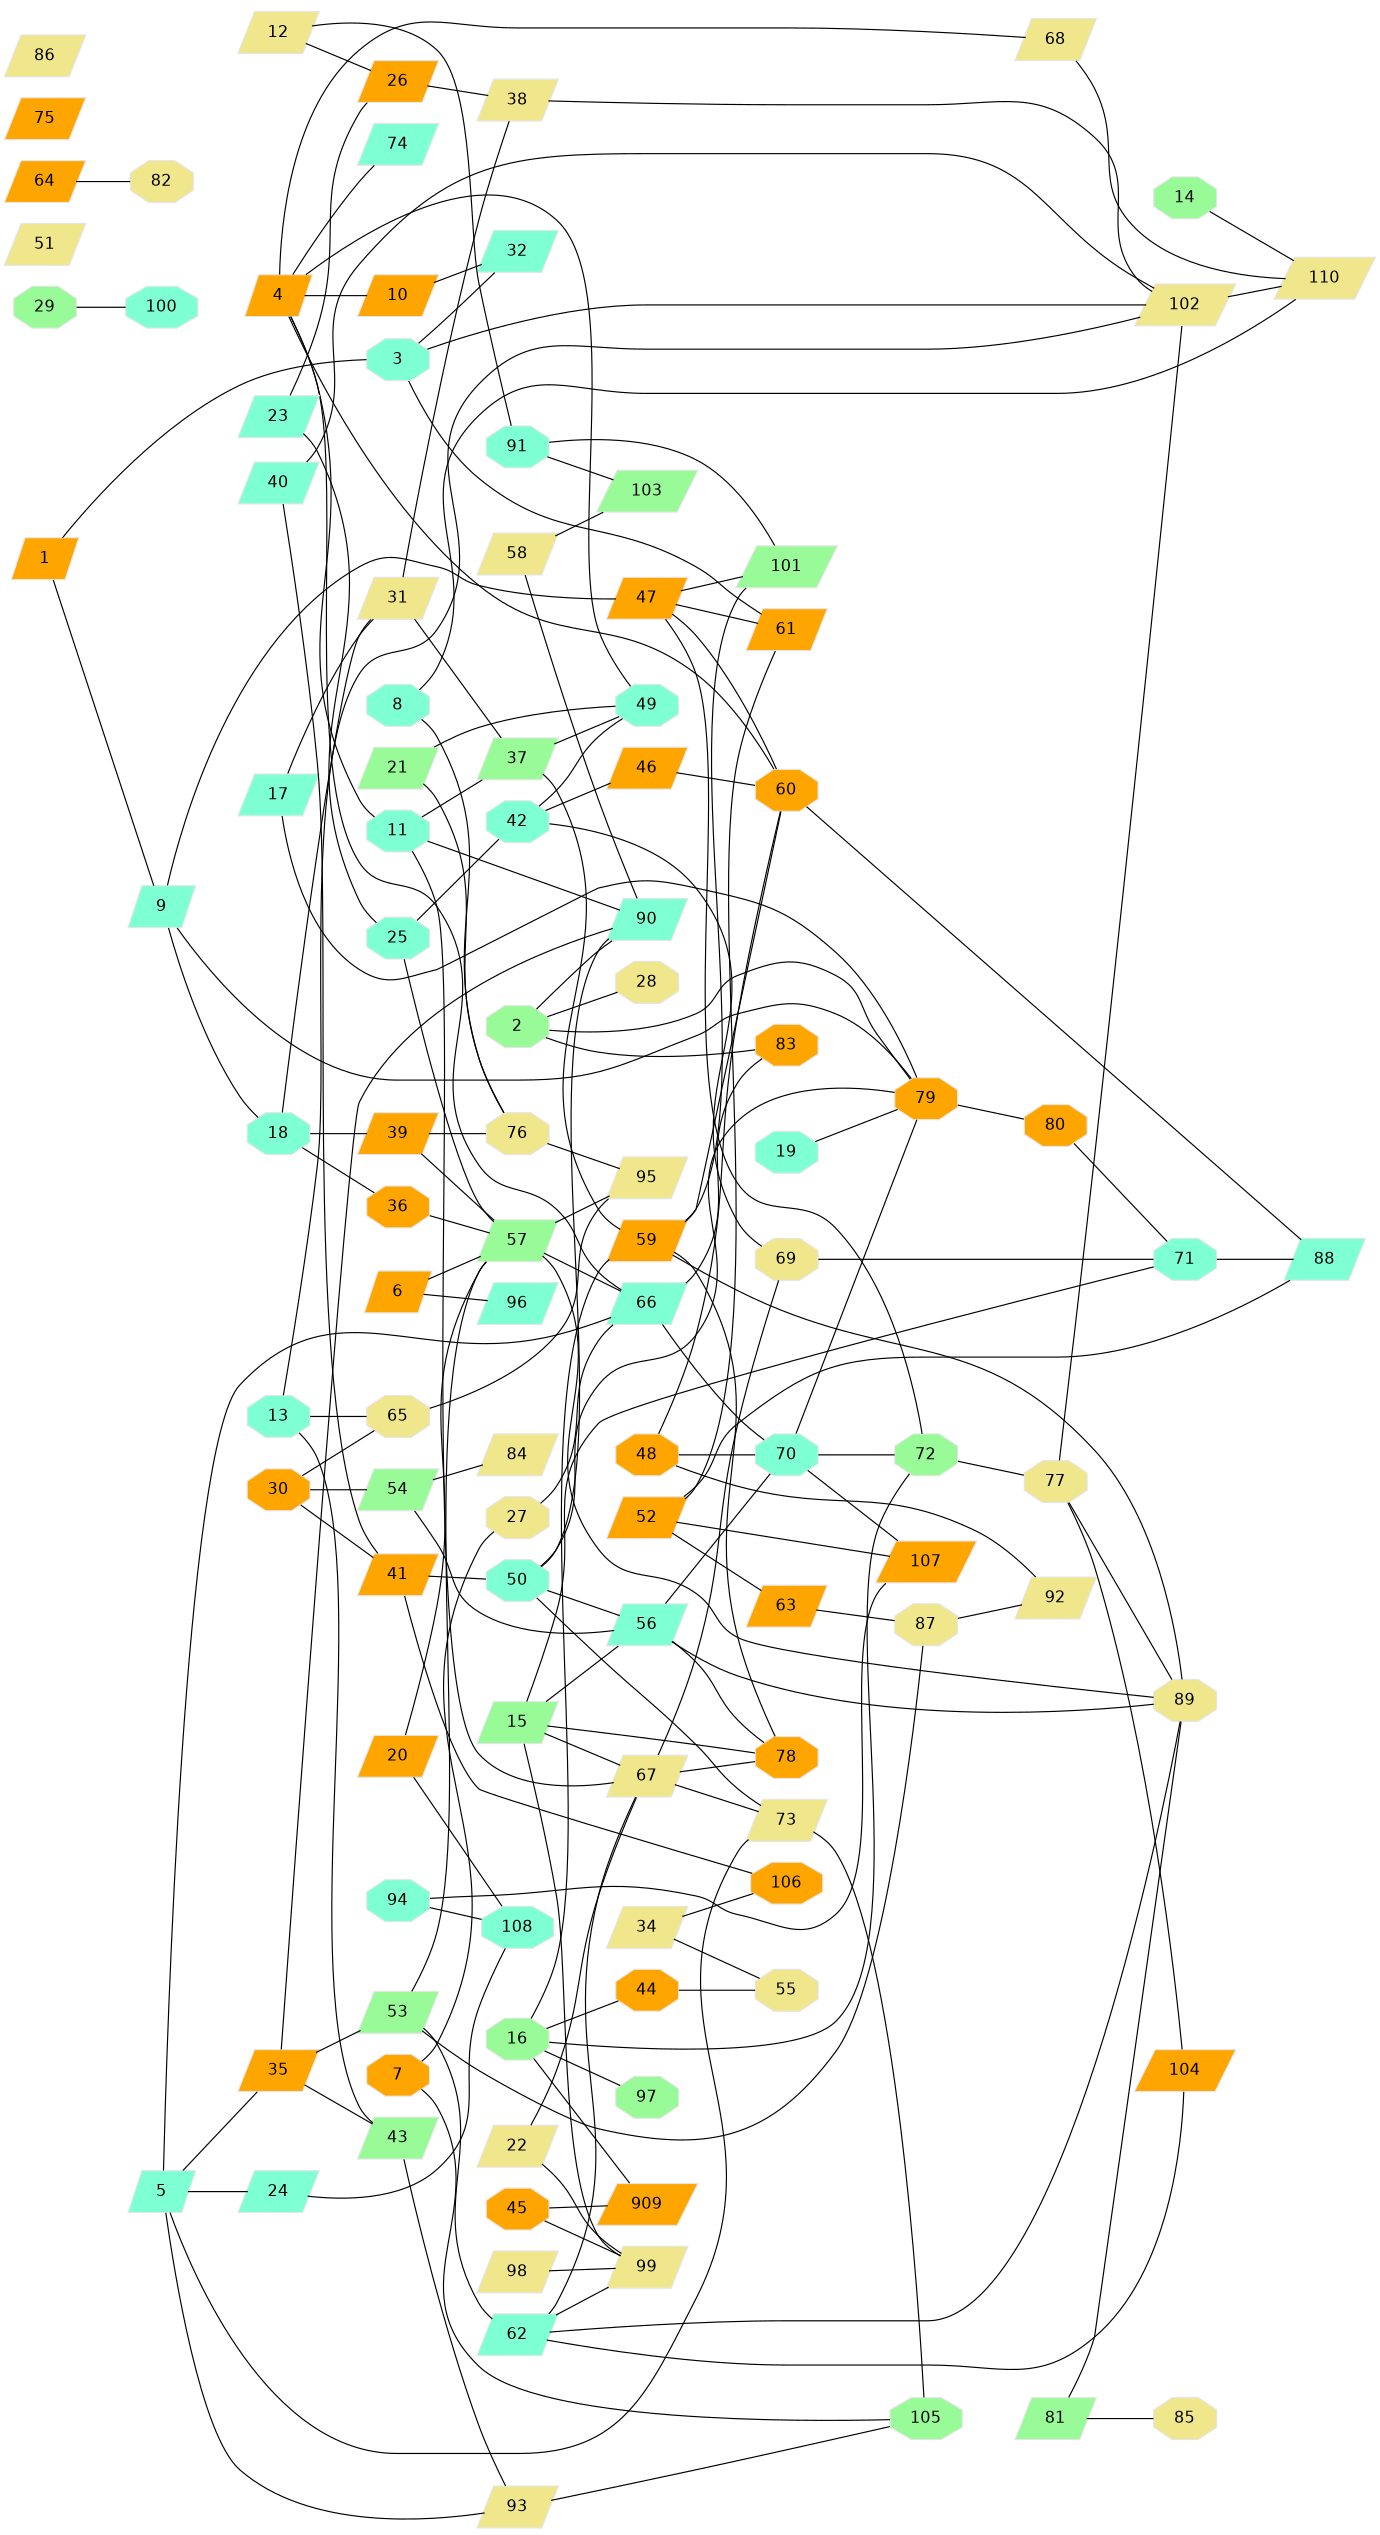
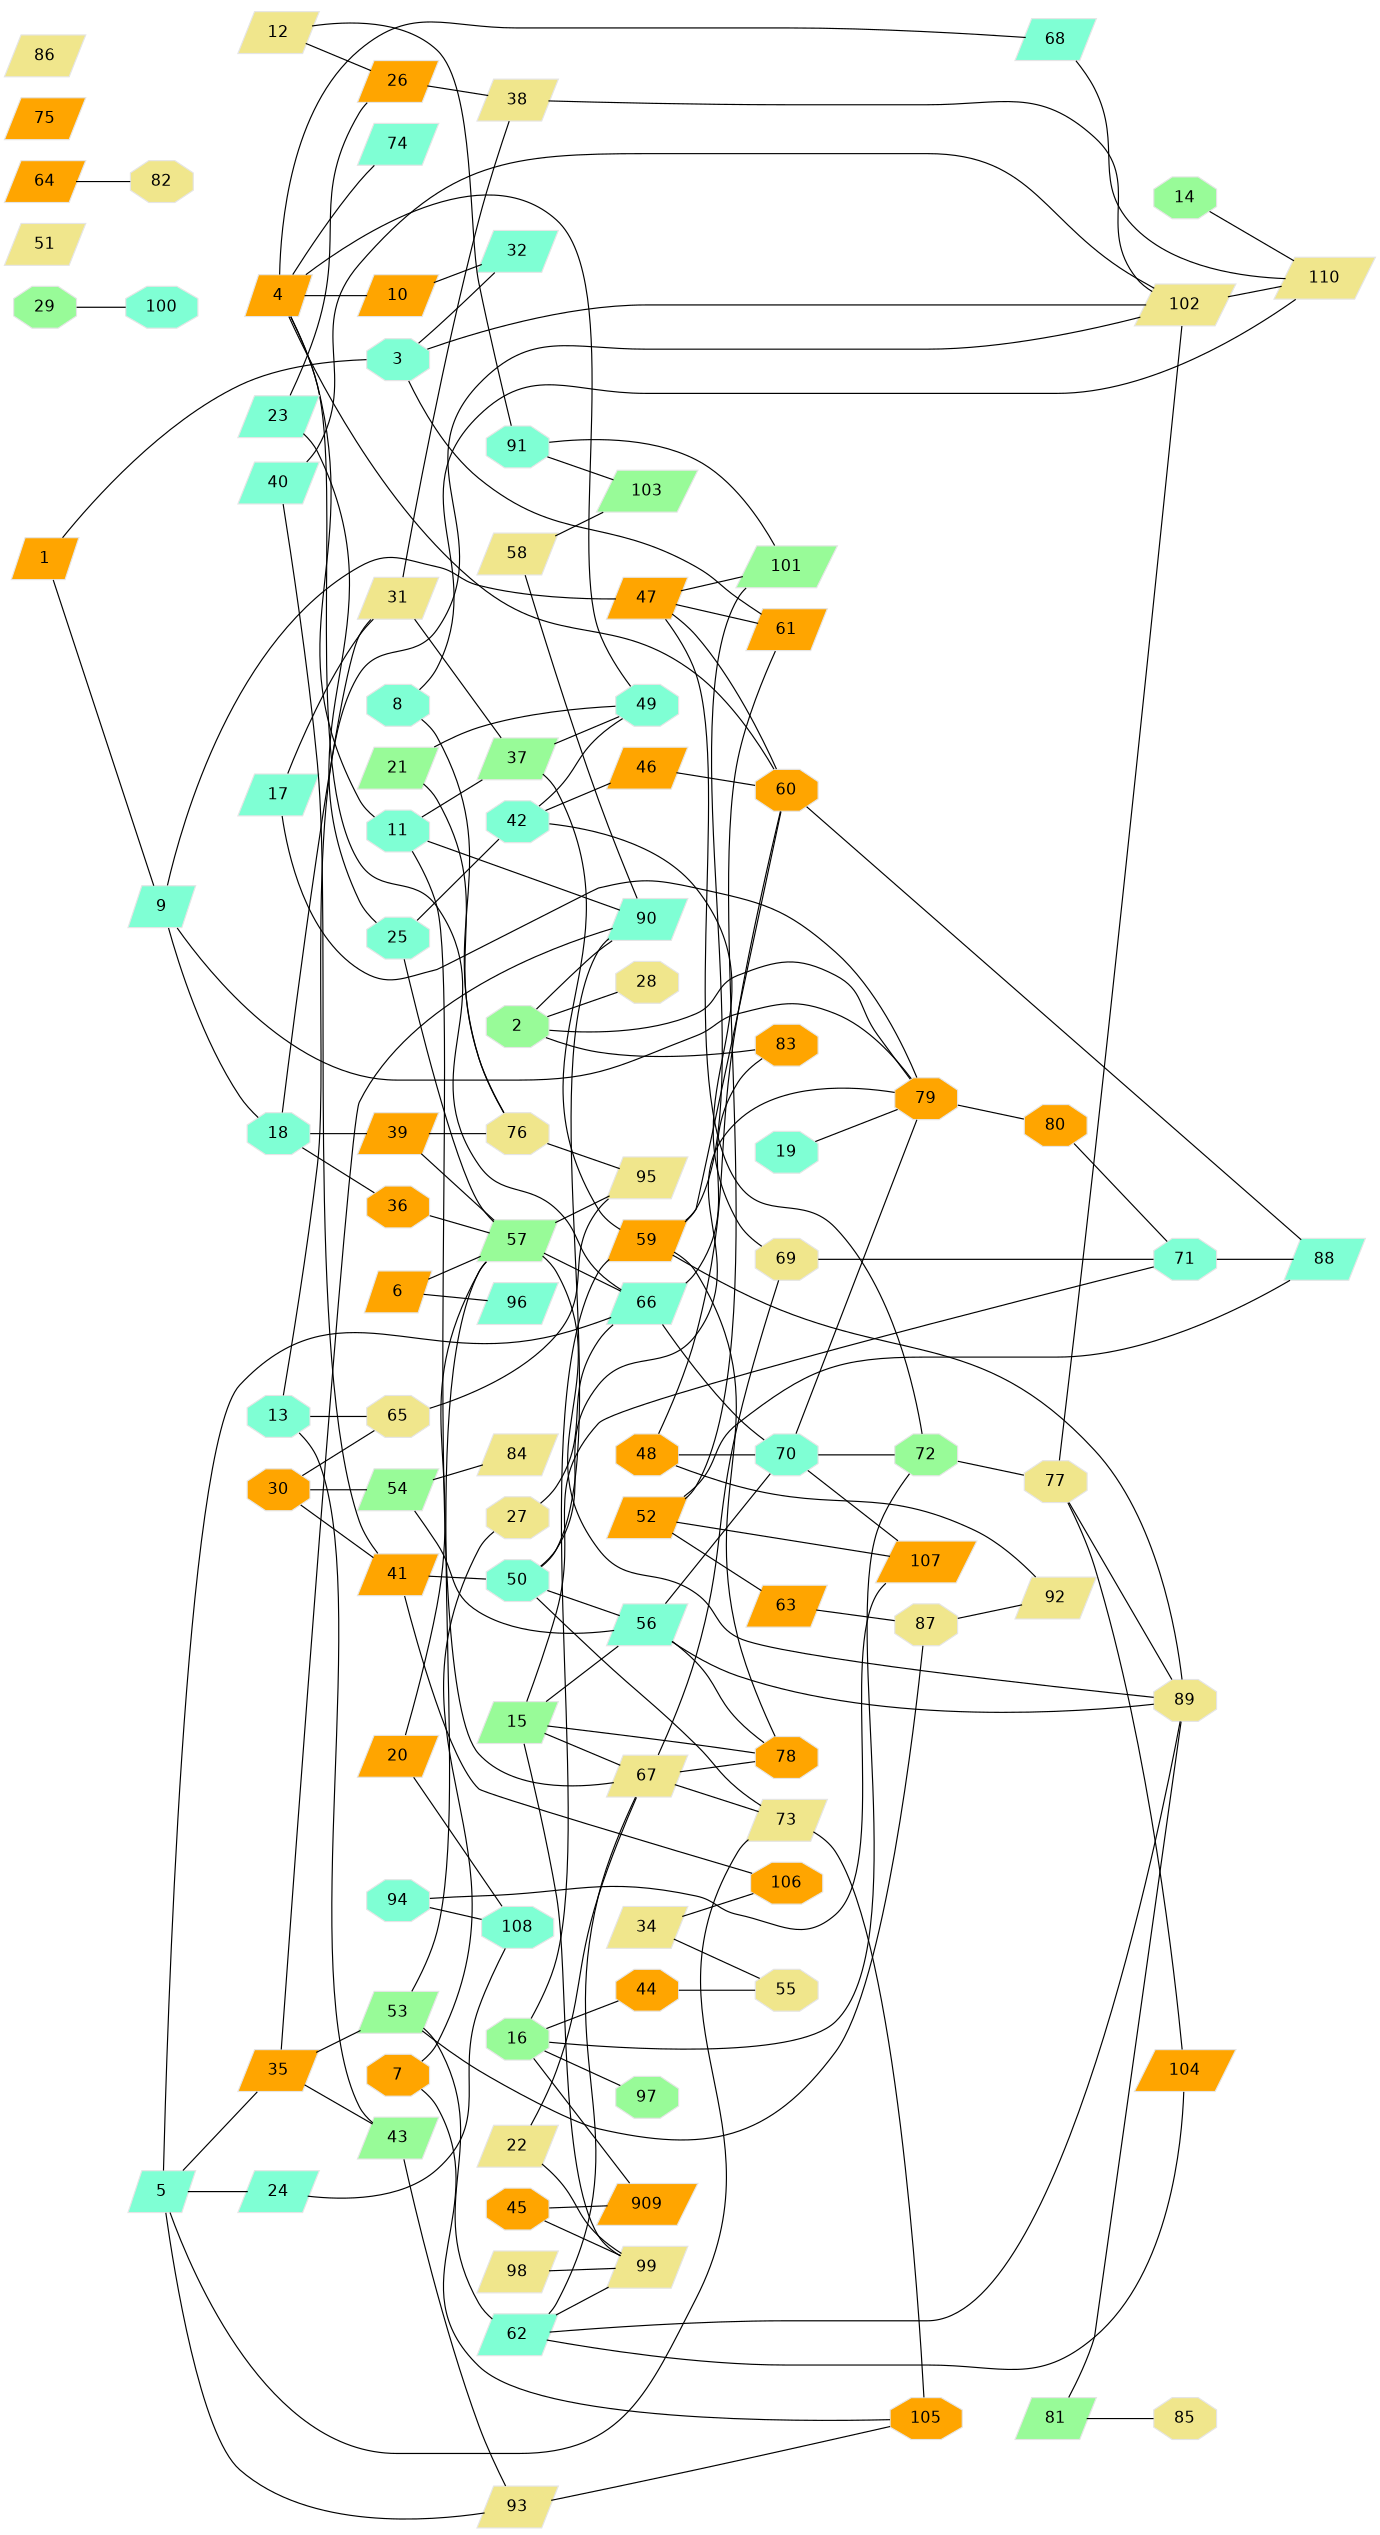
(1056, 40) -> (1056, 40)
(926, 2419) -> (926, 2419)
